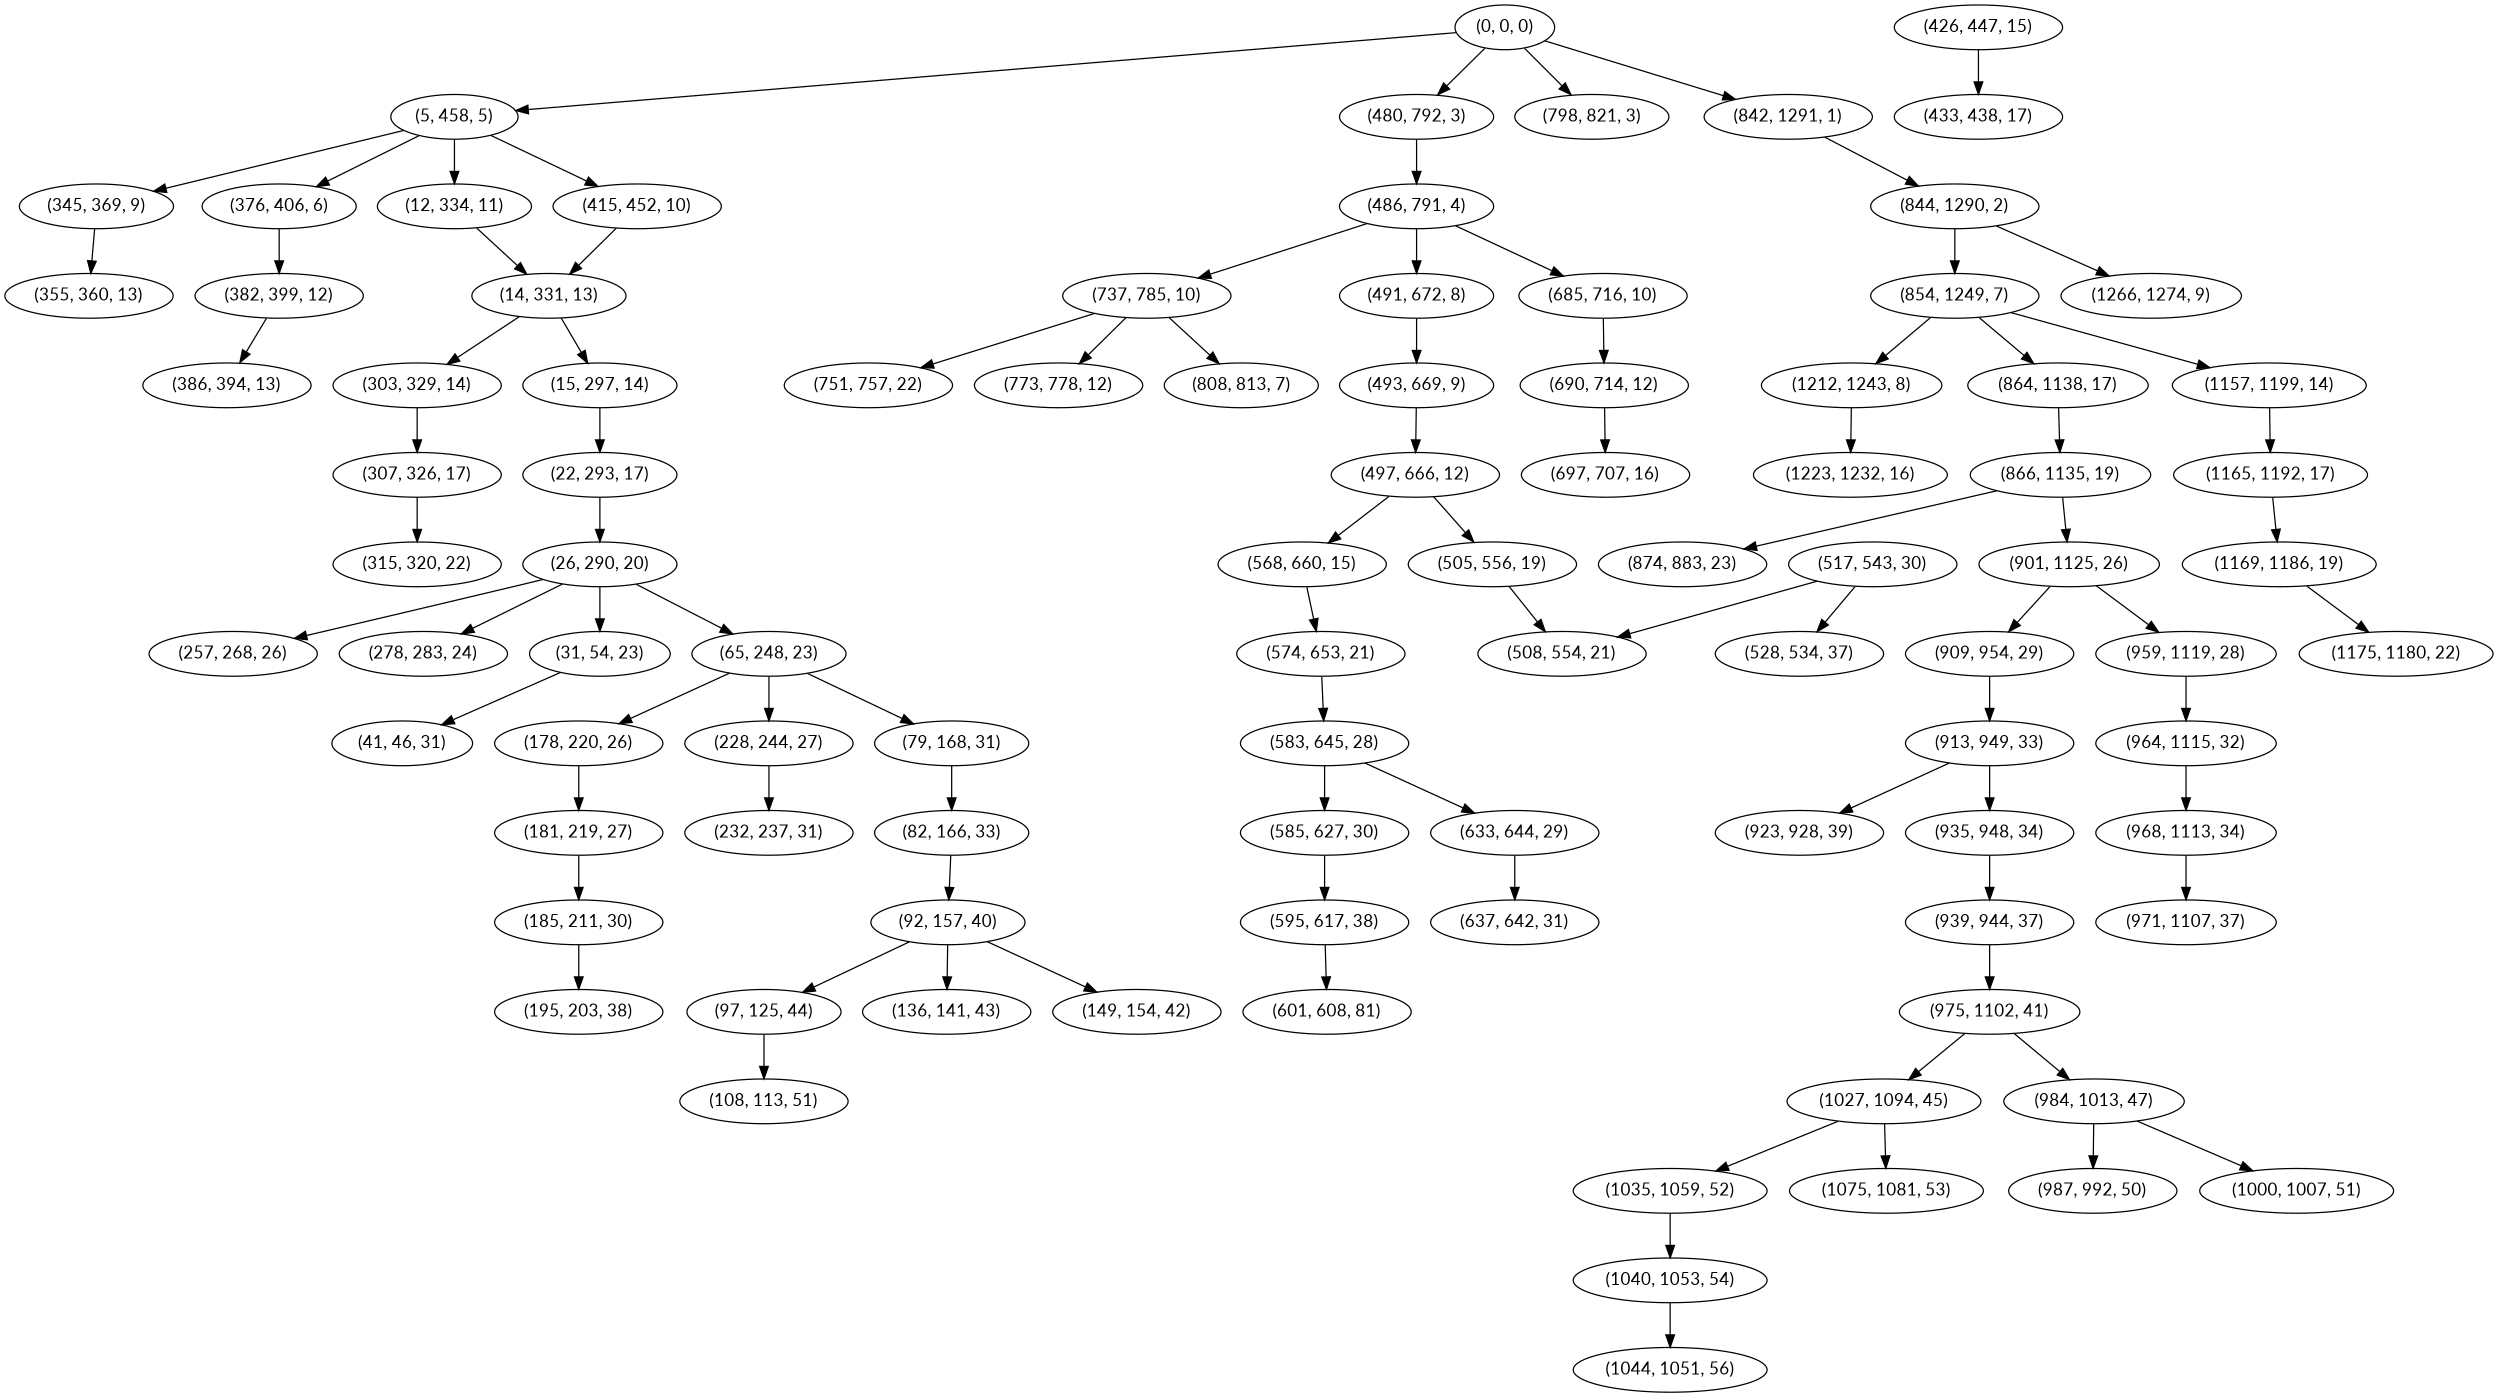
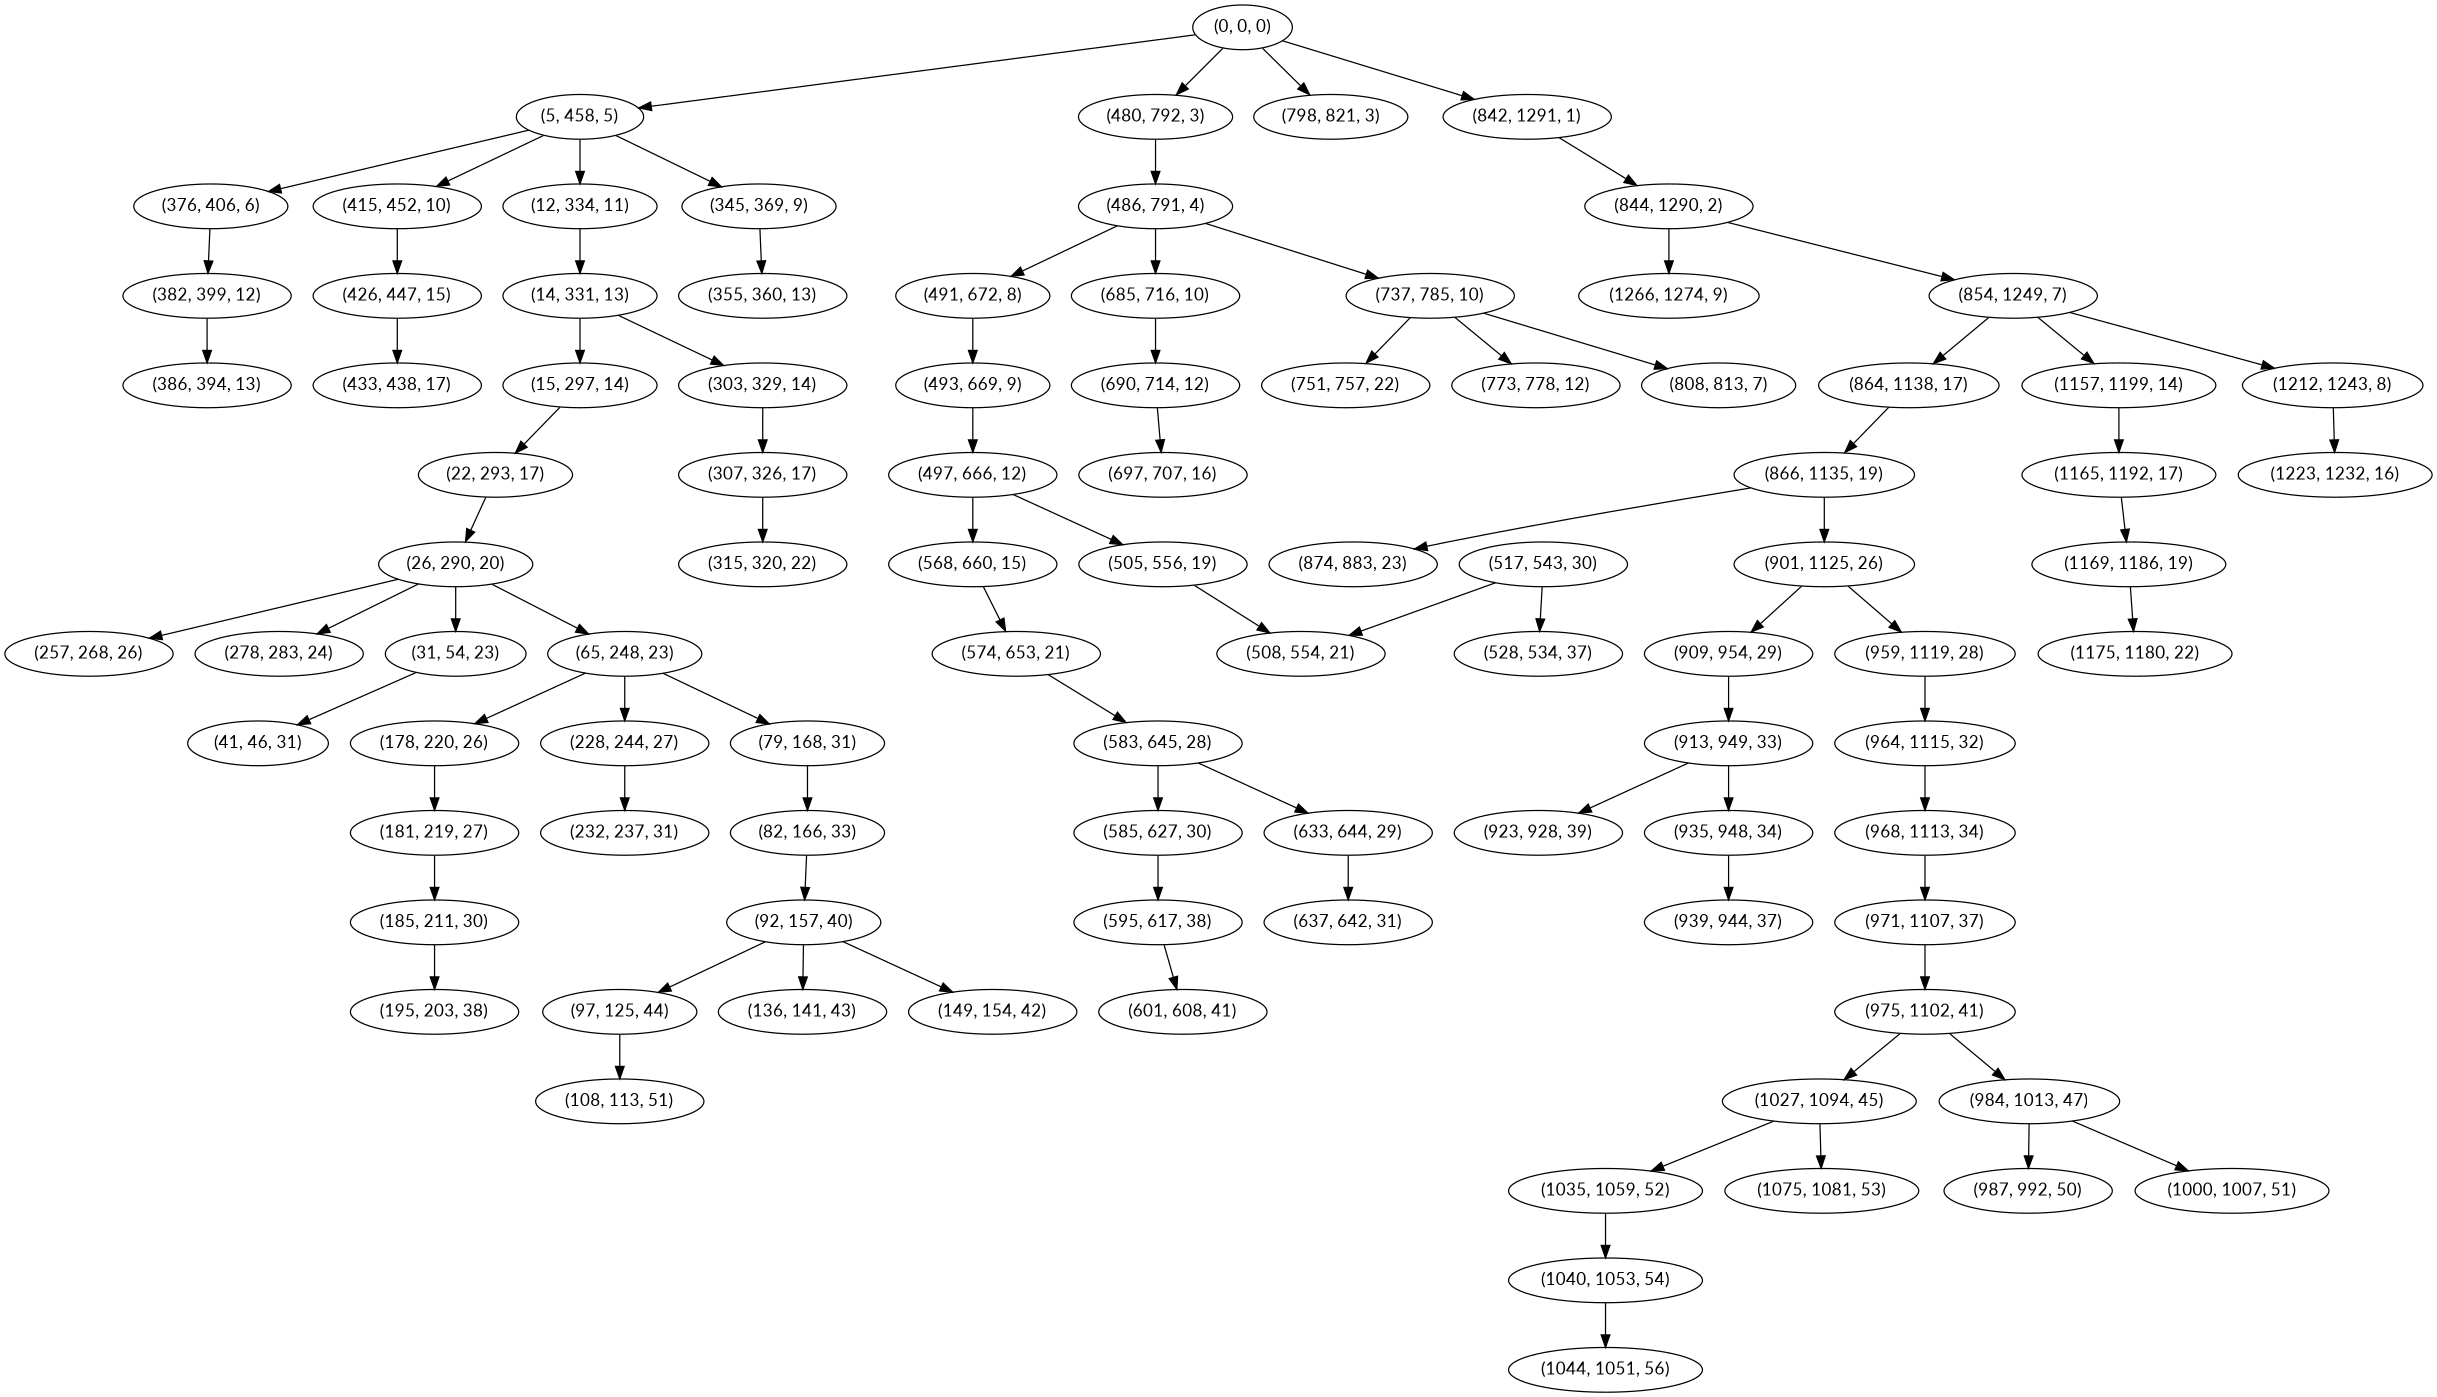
(597, 247) -> (397, 245)
(1990, 961) -> (1925, 961)
(1327, 1012) -> (1183, 1012)
